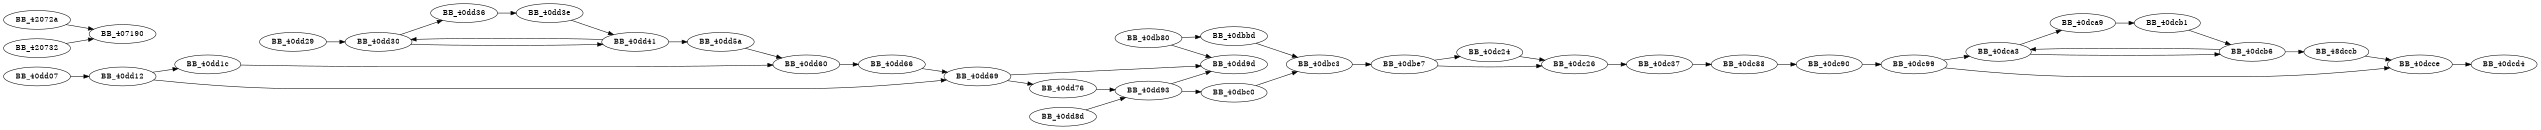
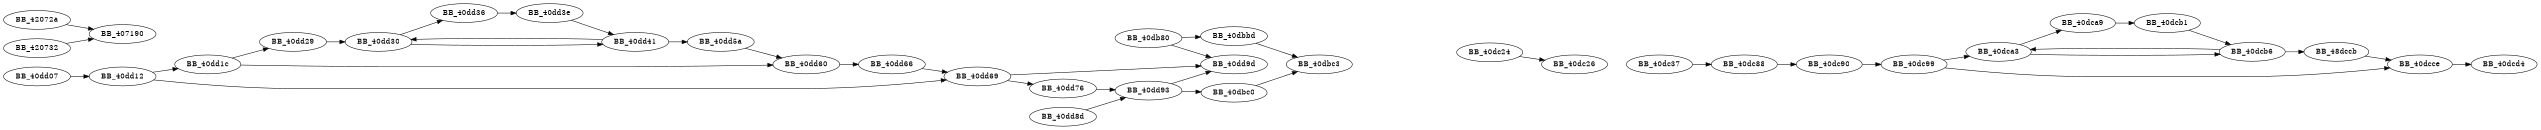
none -> (248, 54)
(1404, 64) -> none
(1614, 64) -> none
